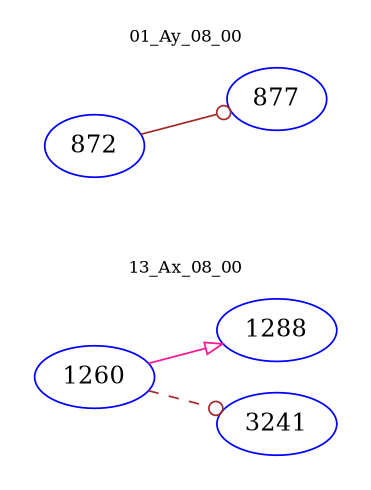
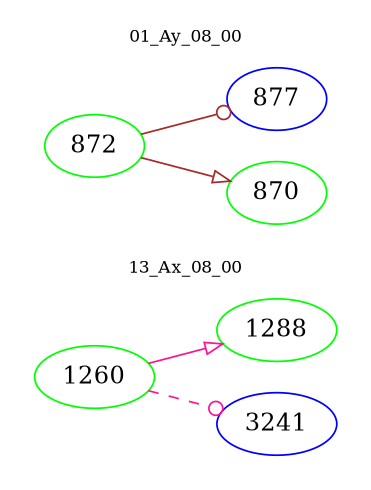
(95, 146) -> (95, 146)
none -> (277, 193)
(277, 330) -> (277, 330)
(95, 377) -> (95, 377)
(179, 399) -> (179, 399)
